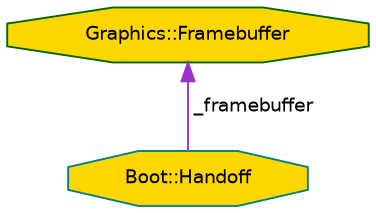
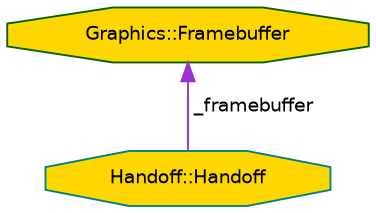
(188, 178) -> (188, 178)
